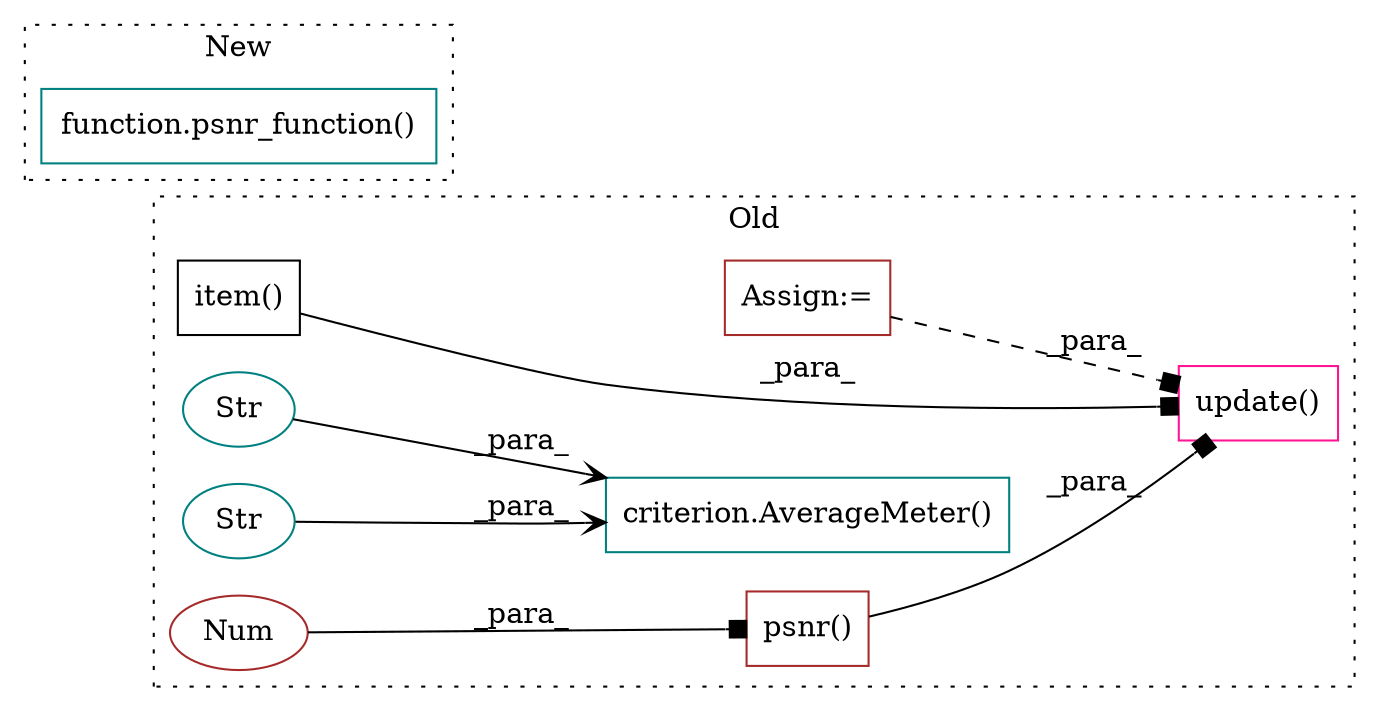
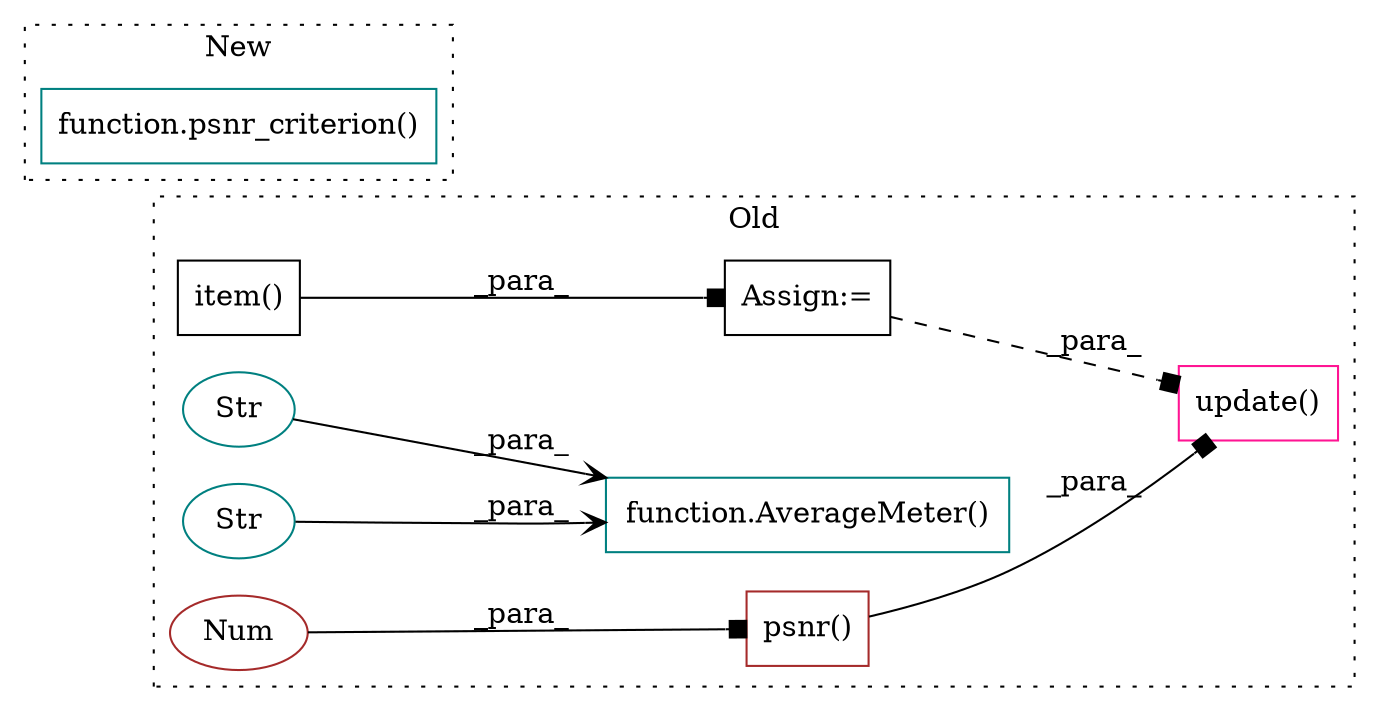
(239, 126) -> (239, 126)
(808, 298) -> (808, 298)
(724, 397) -> (502, 298)
(808, 515) -> (808, 515)
